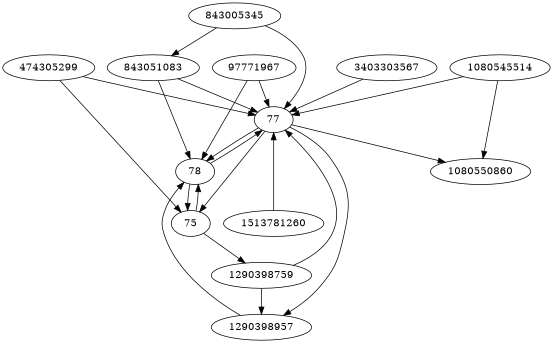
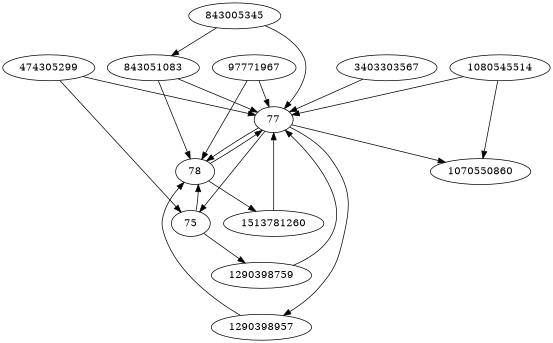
(481, 172) -> (481, 172)
(188, 194) -> (229, 194)
(261, 298) -> none
